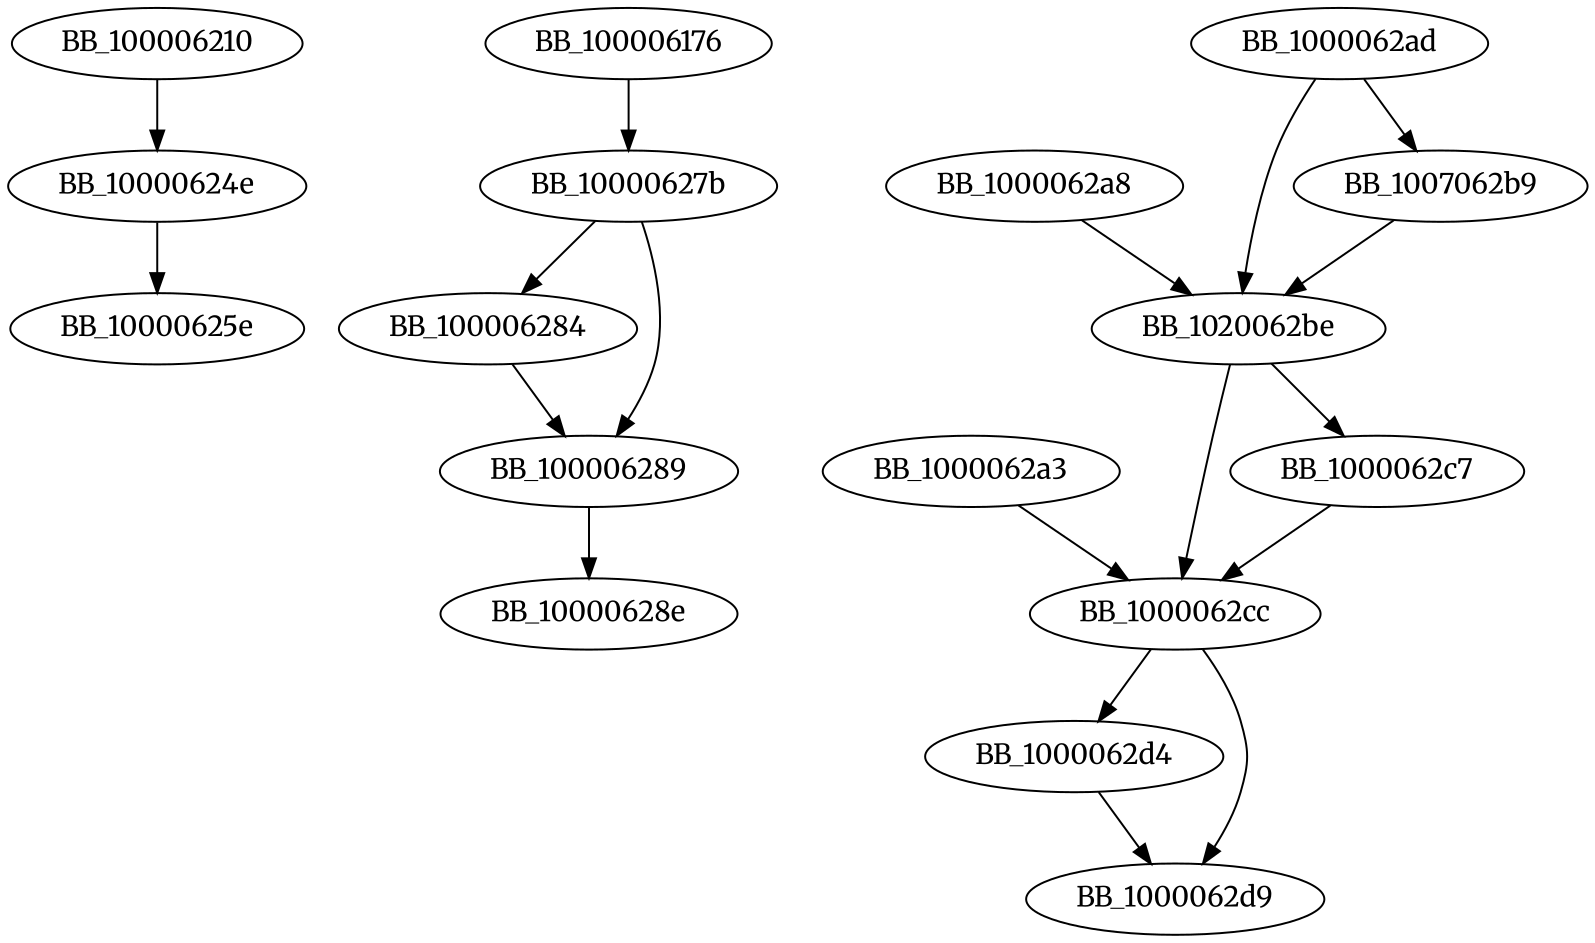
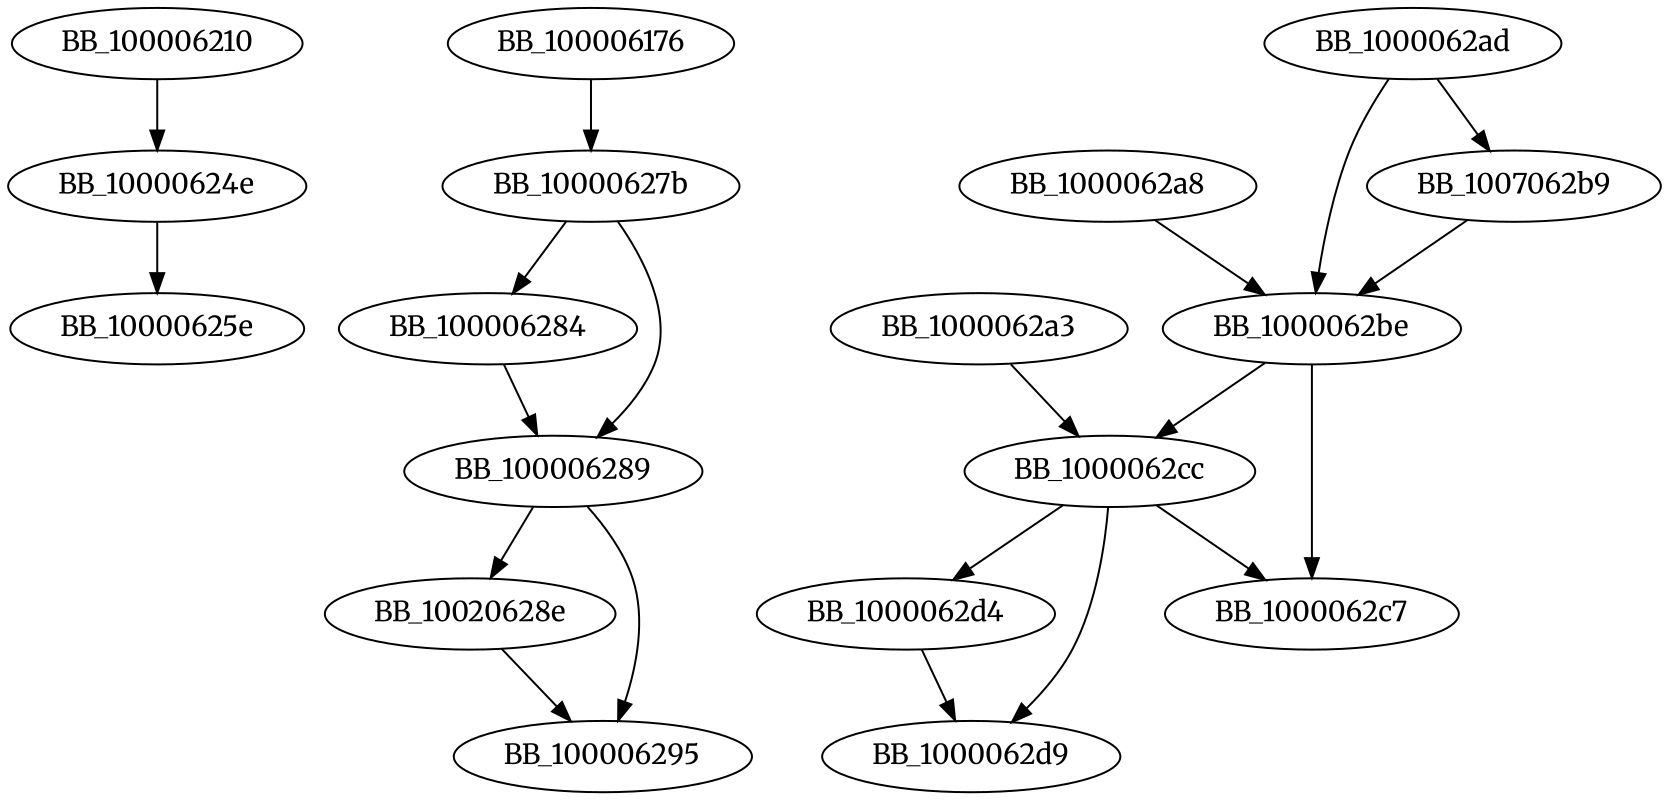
(1239, 329) -> (1312, 329)
(1285, 537) -> (1203, 537)
(589, 614) -> (470, 614)
none -> (603, 757)
